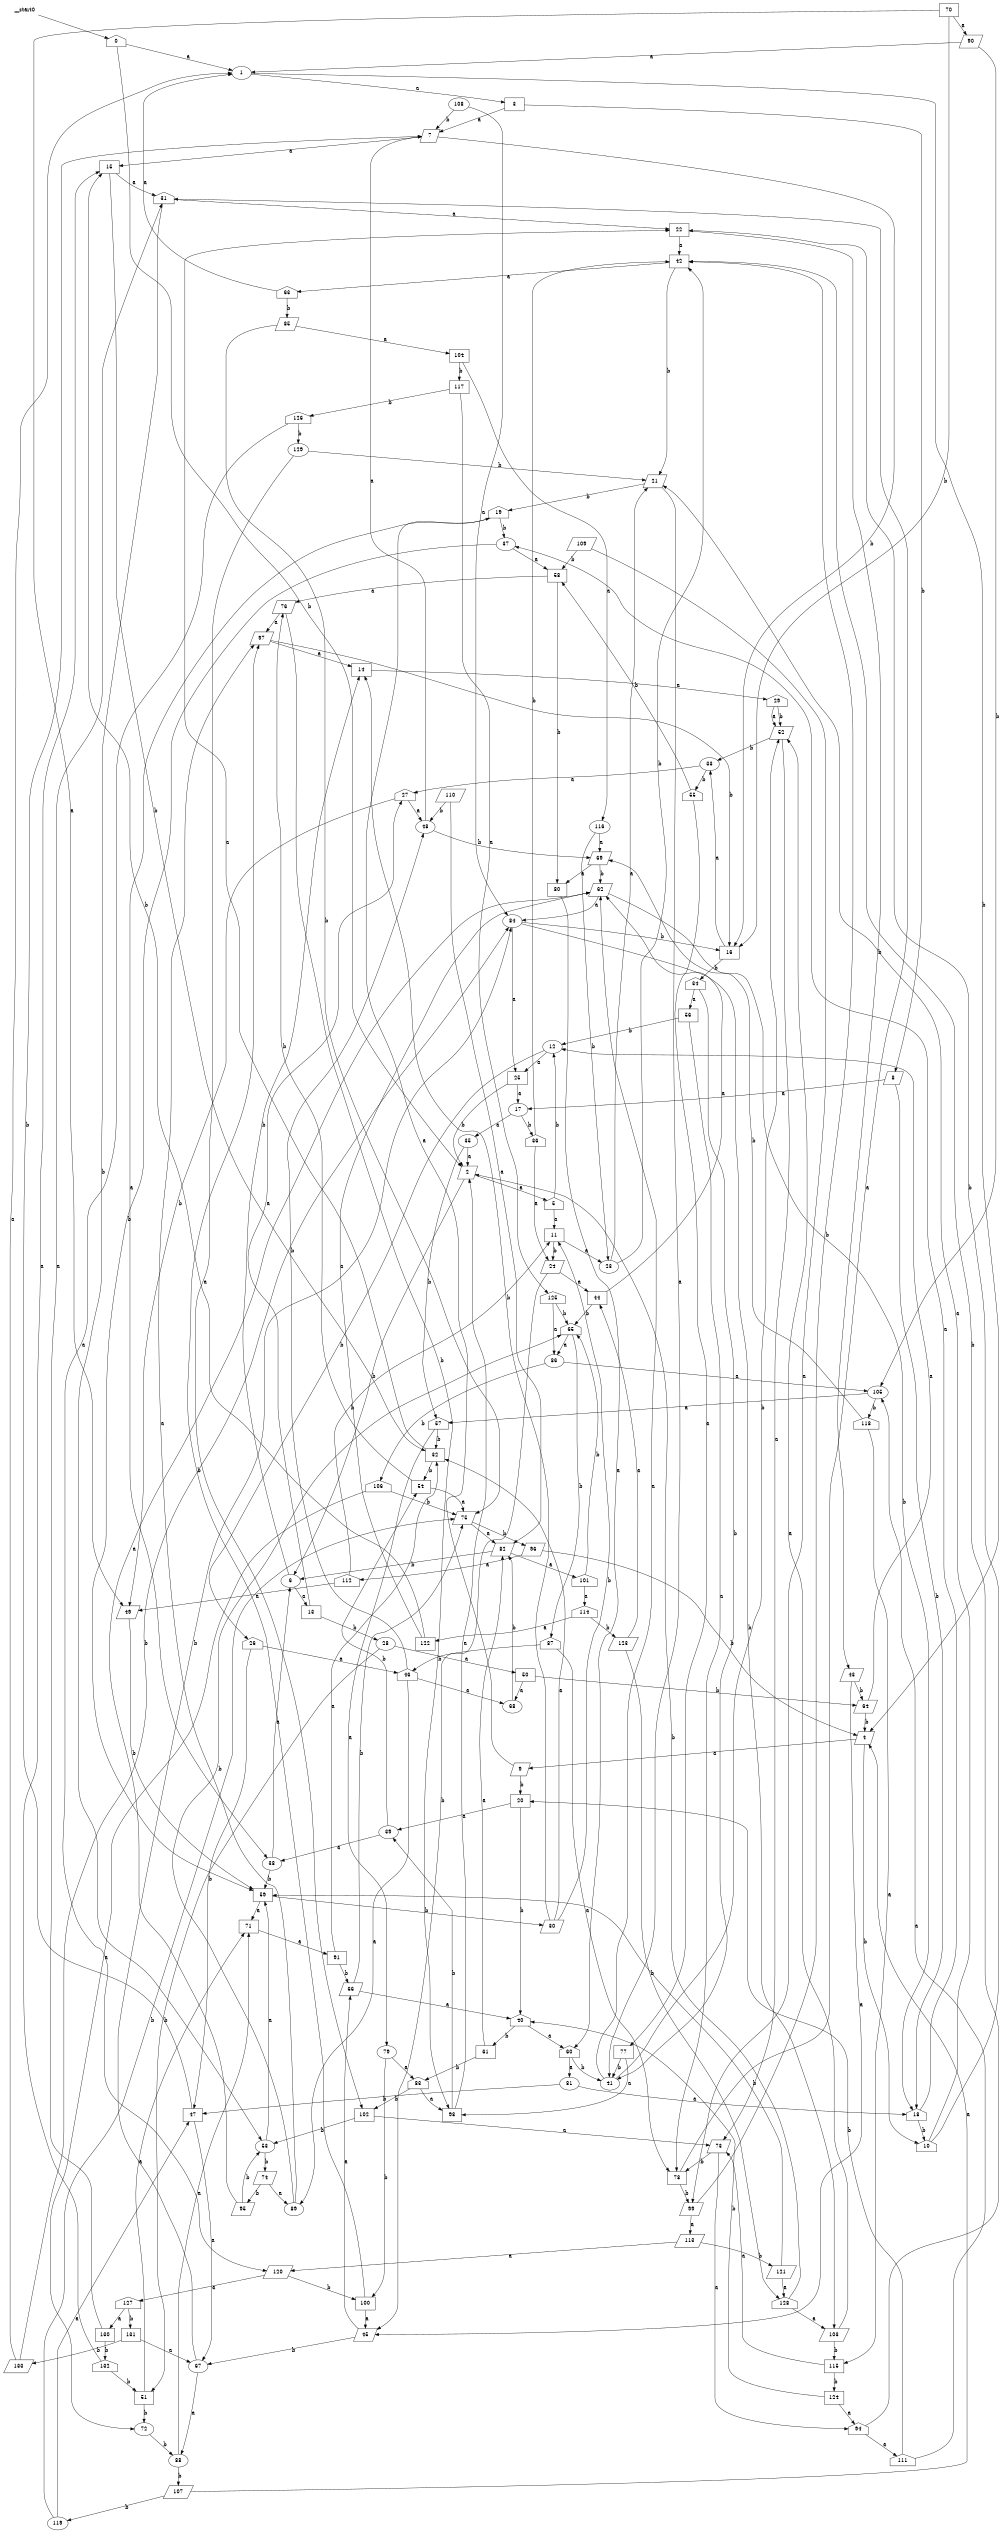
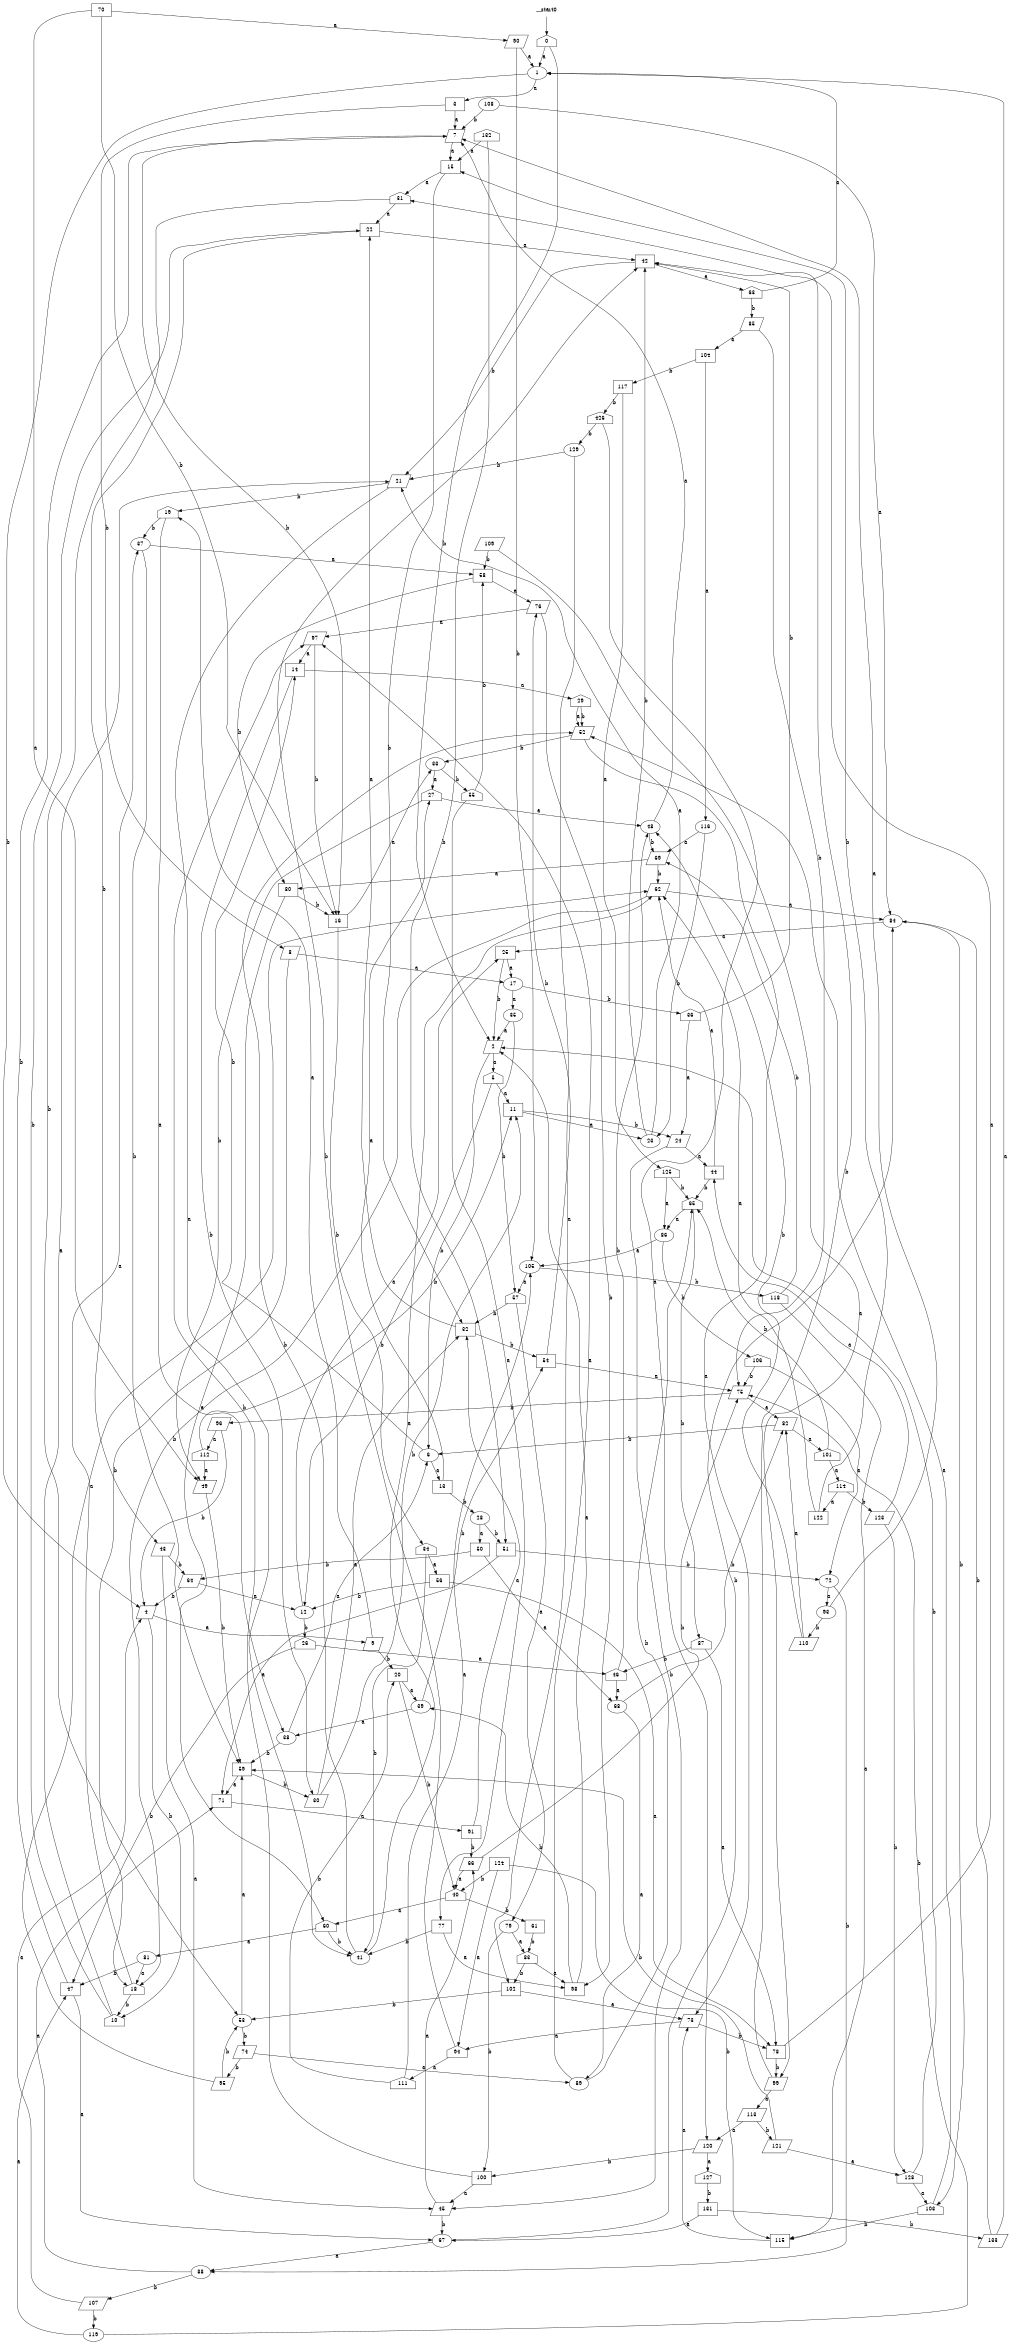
(298, 419) -> (600, 419)
(619, 933) -> (312, 905)
(505, 1284) -> (208, 1236)
none -> (826, 1612)
(482, 1802) -> none
(373, 1945) -> (640, 1900)
(105, 2335) -> none
(834, 2335) -> (931, 2209)
(834, 2380) -> (690, 2009)
